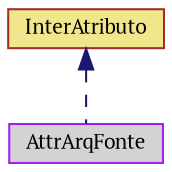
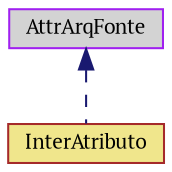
(86, 97) -> (86, 97)
